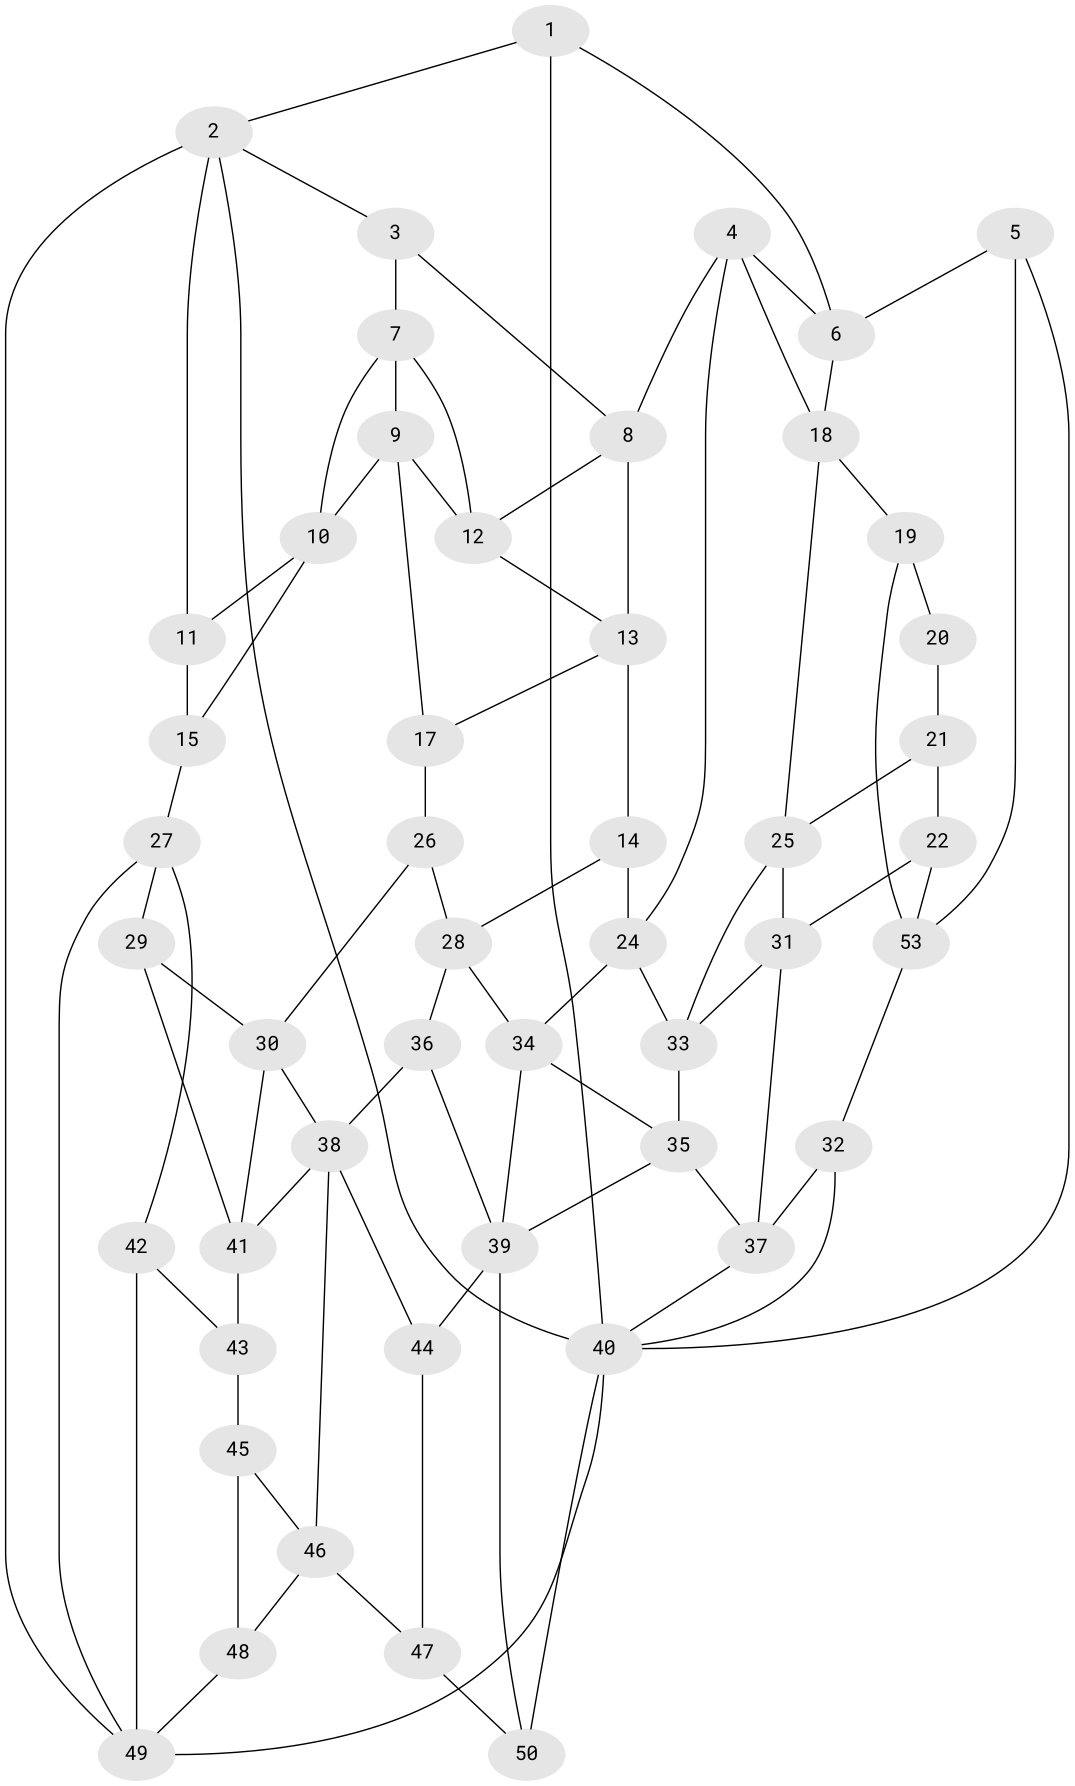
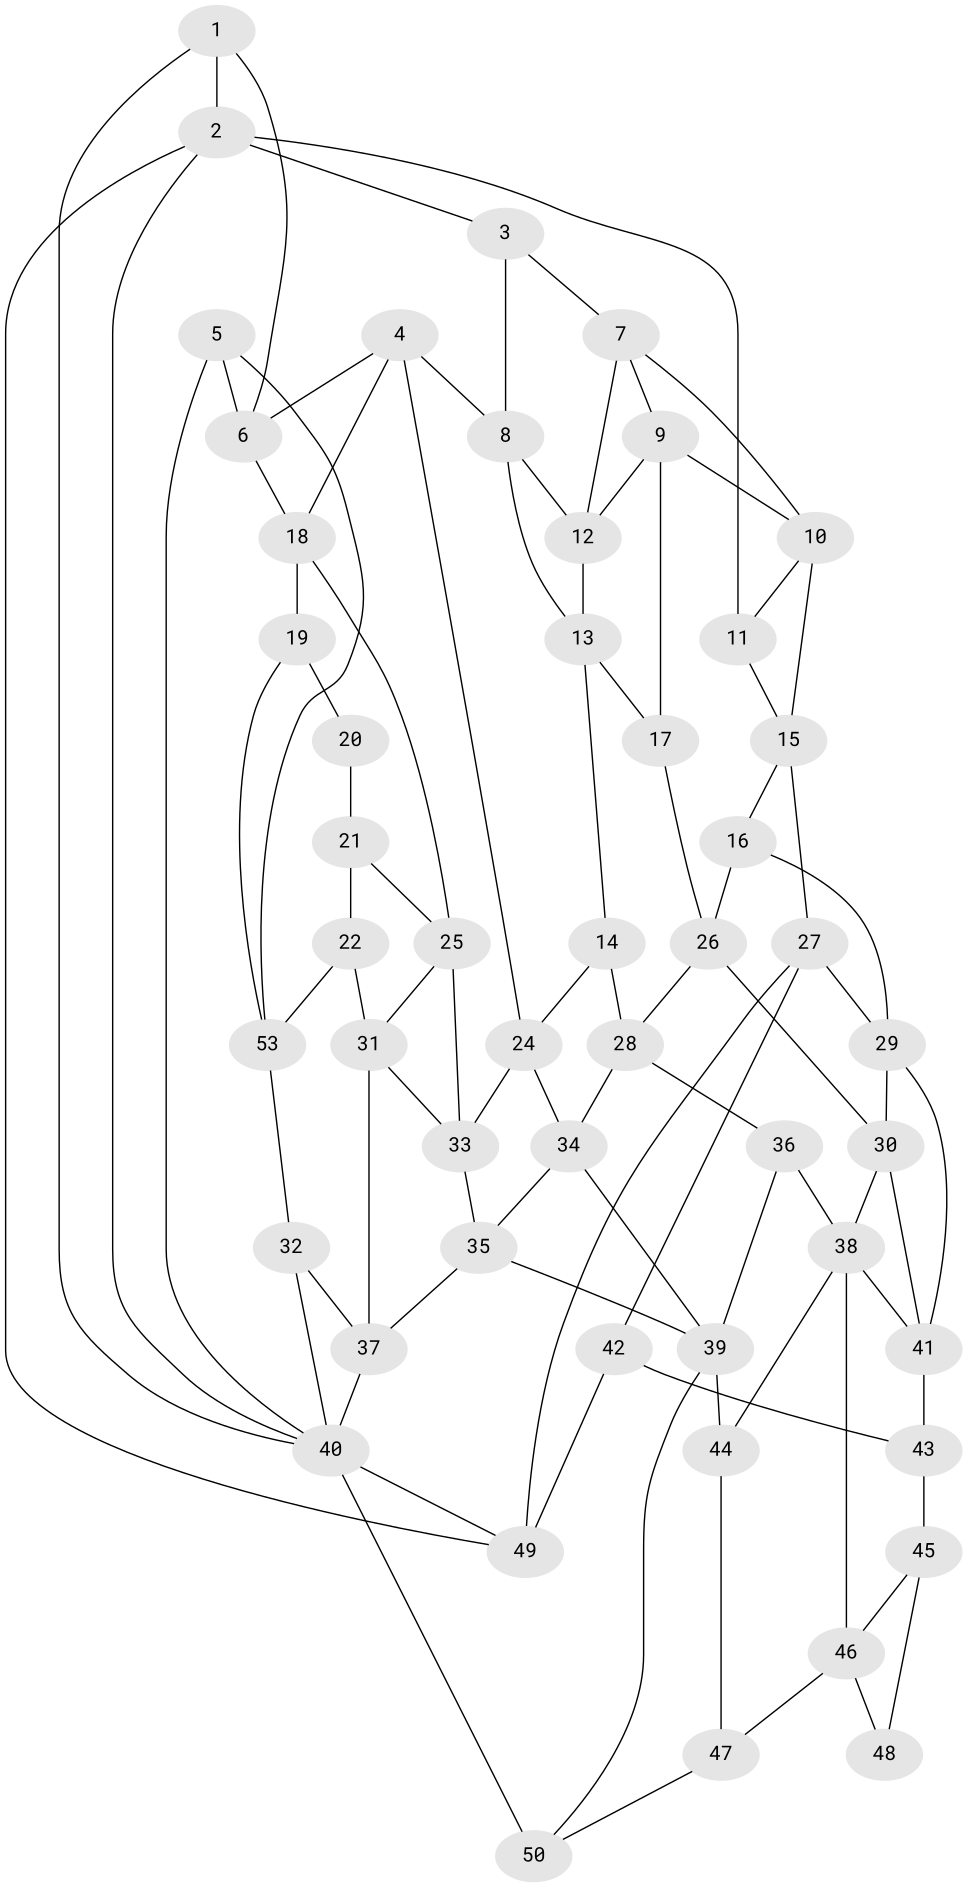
none -> (738, 842)
(187, 1704) -> none
